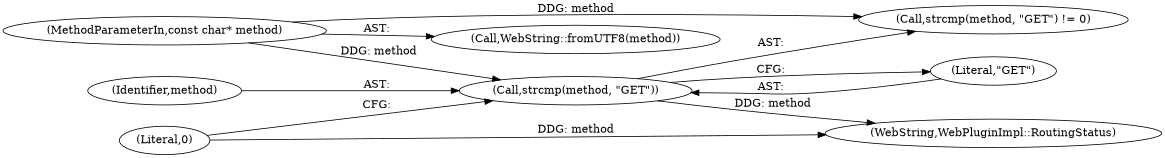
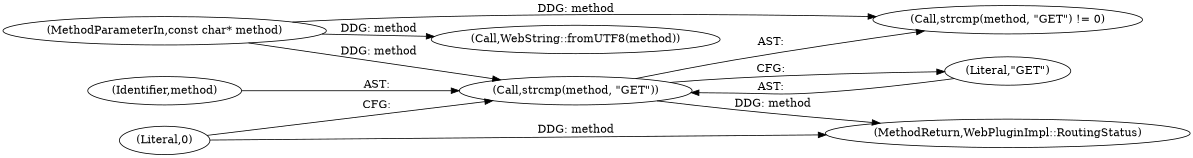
(379, 29) -> (379, 29)
(993, 133) -> (1008, 133)
